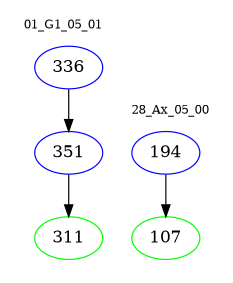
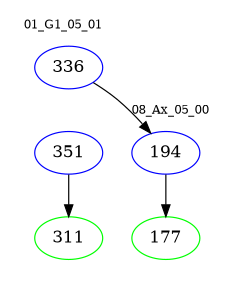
(69, 104) -> (130, 111)
(171, 111) -> (171, 111)
(166, 238) -> (166, 238)
